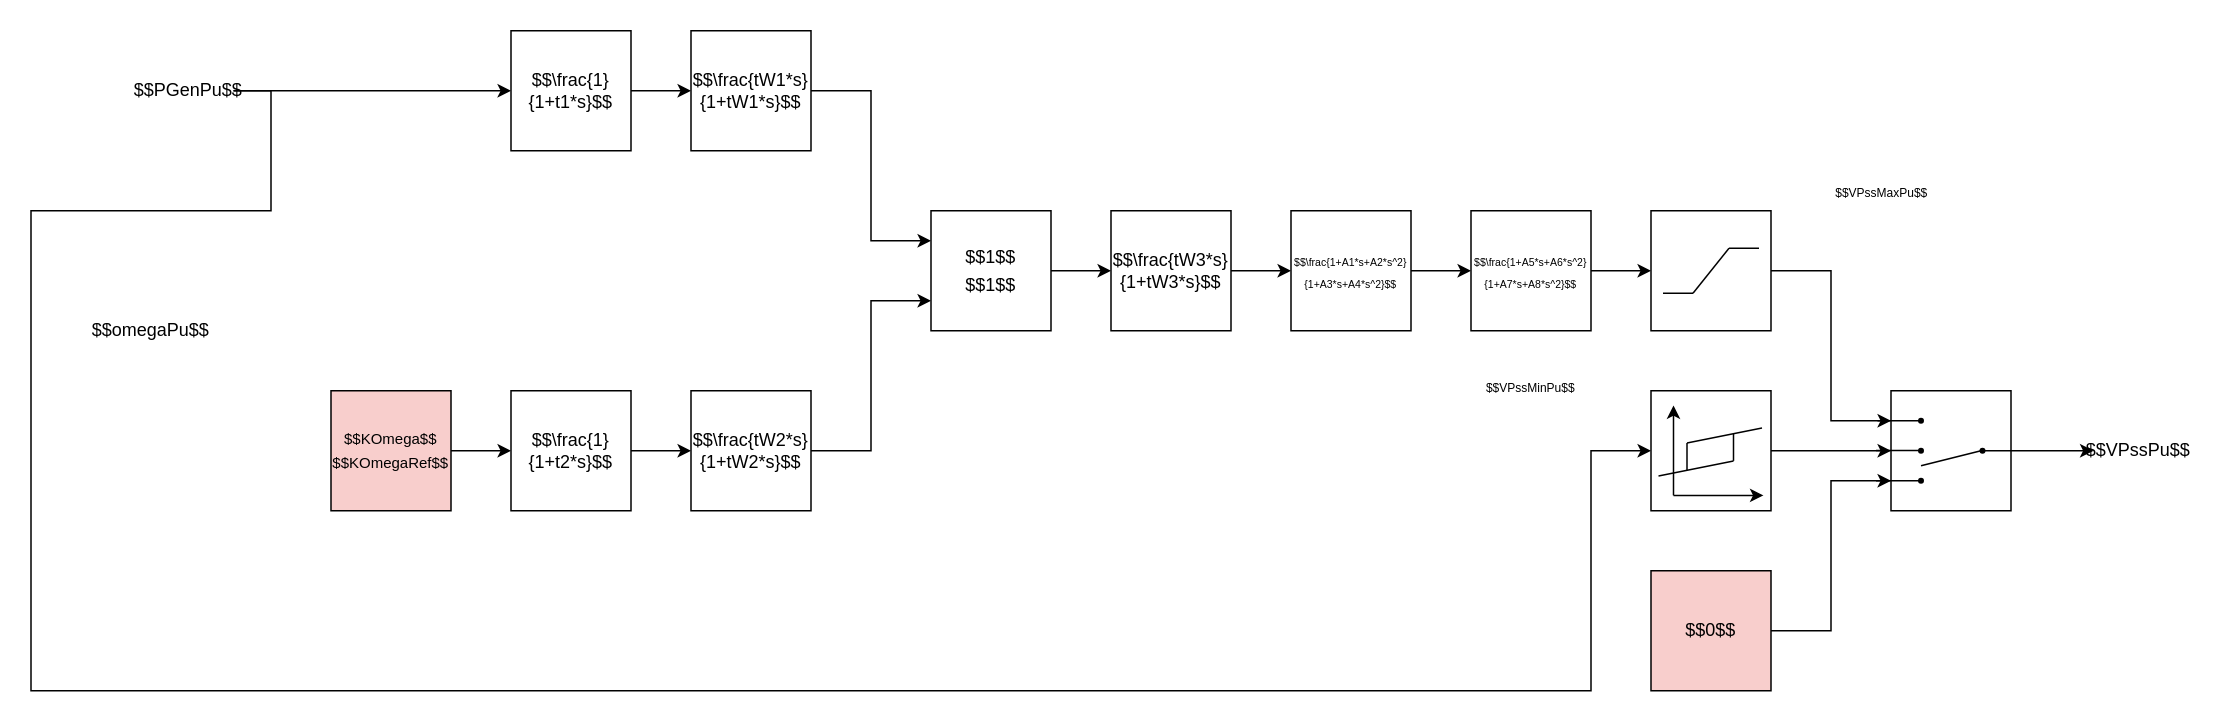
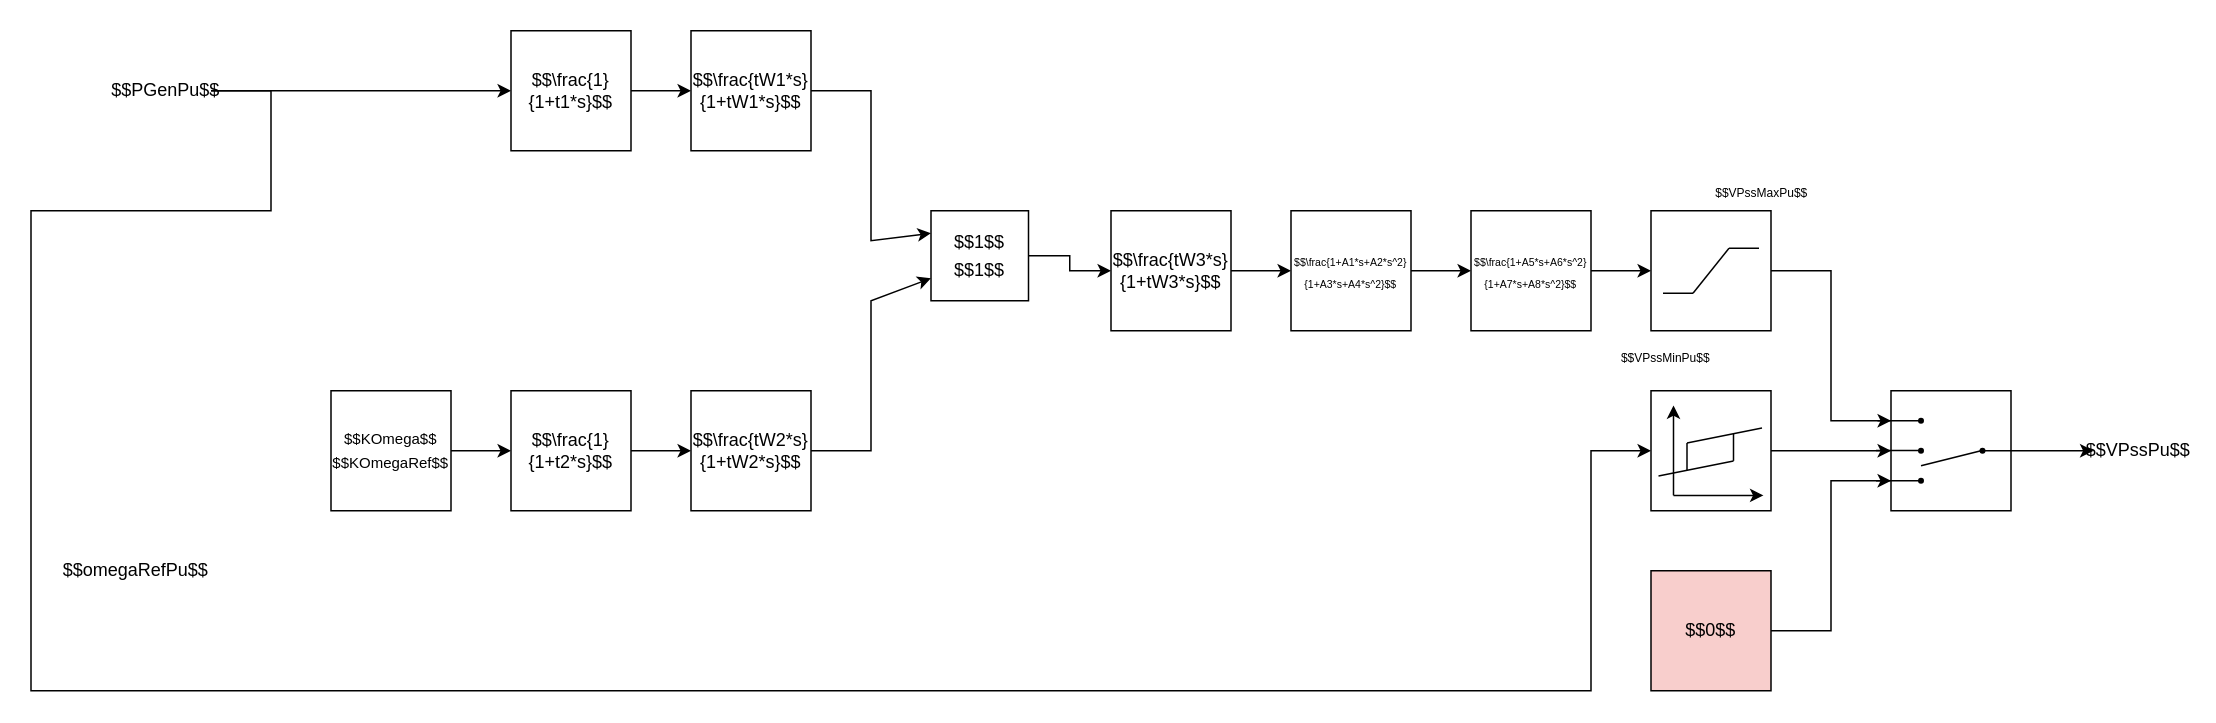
(188, 91) -> (166, 91)
(1882, 188) -> (1762, 188)
(991, 271) -> (980, 256)
(151, 331) -> none
(1531, 383) -> (1666, 353)
(391, 451) -> (391, 451)
none -> (136, 571)
